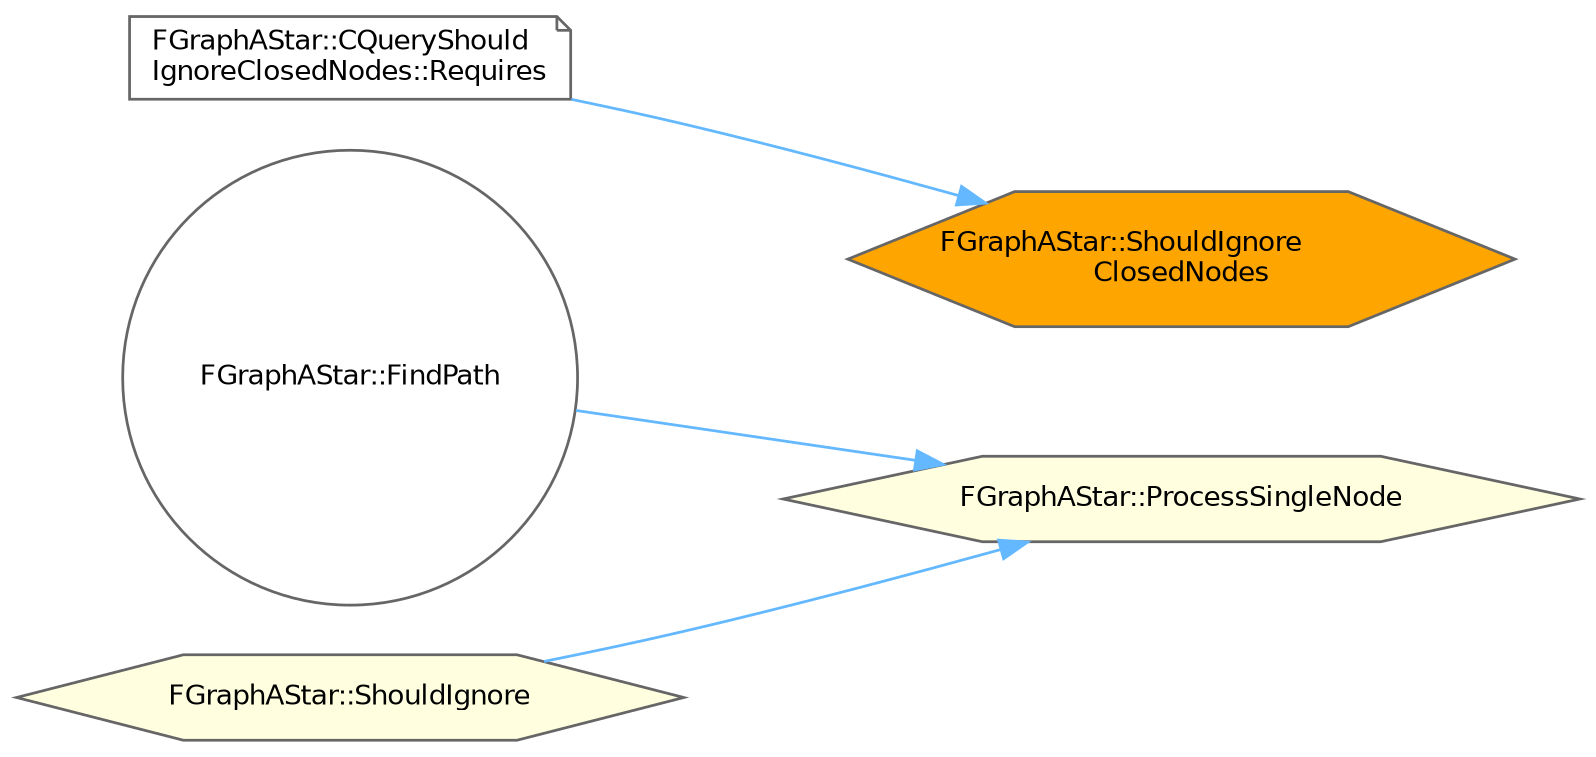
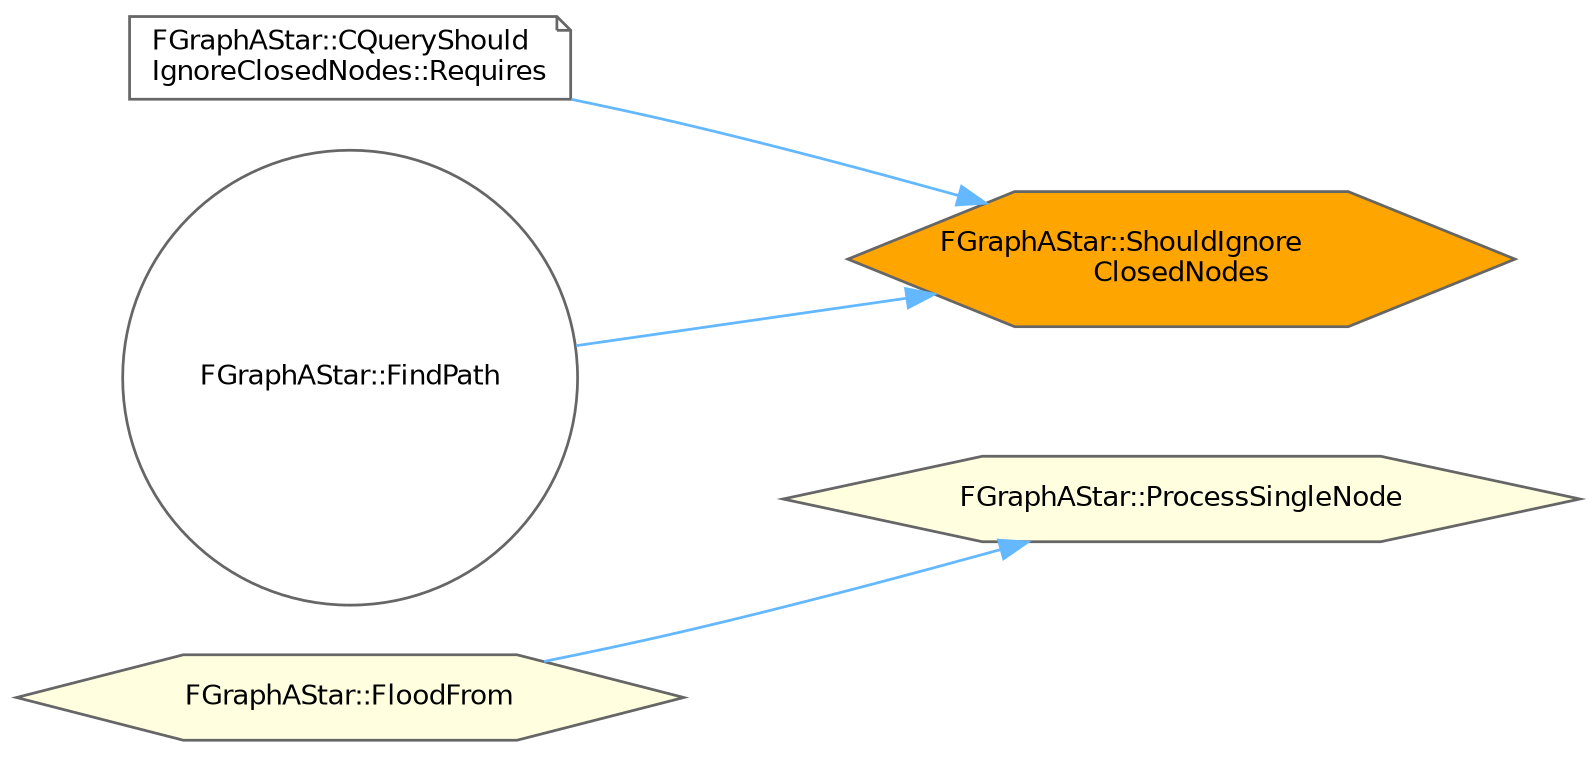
(746, 435) -> (741, 322)
(350, 698) -> (350, 698)
